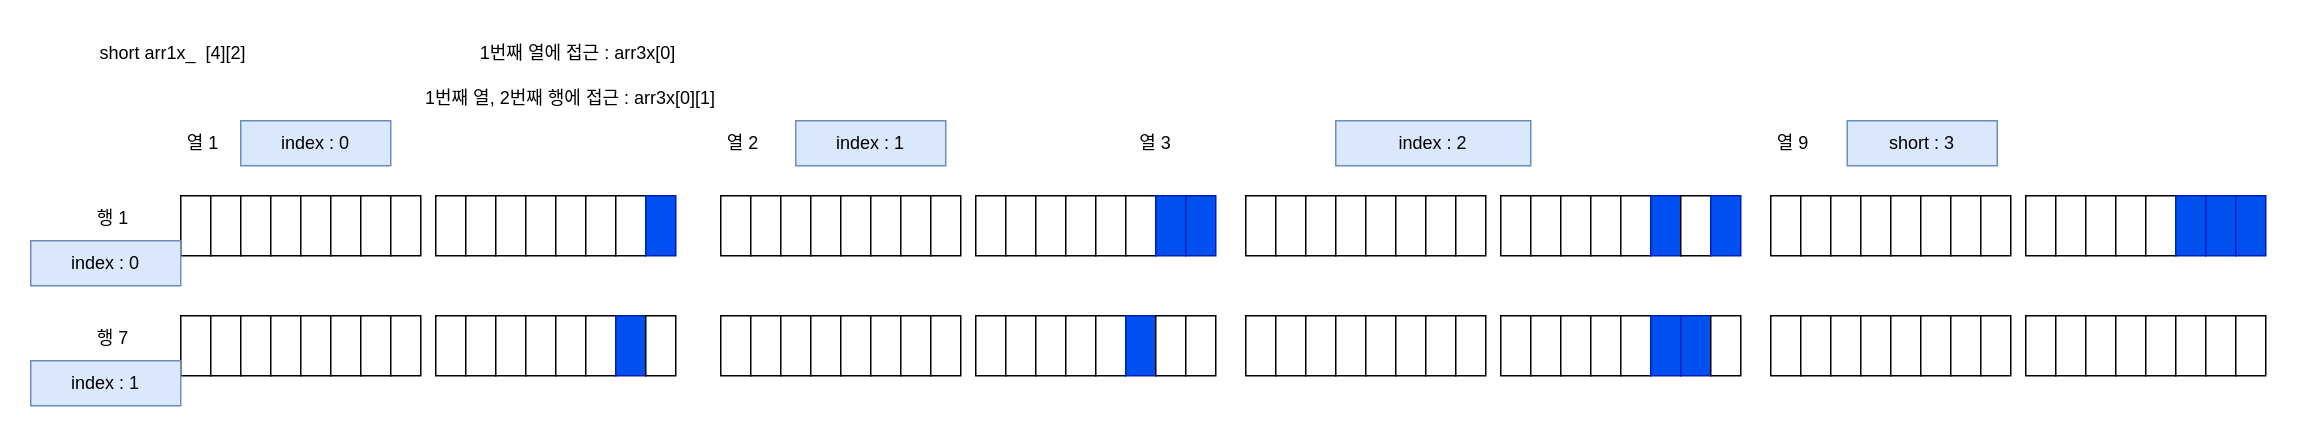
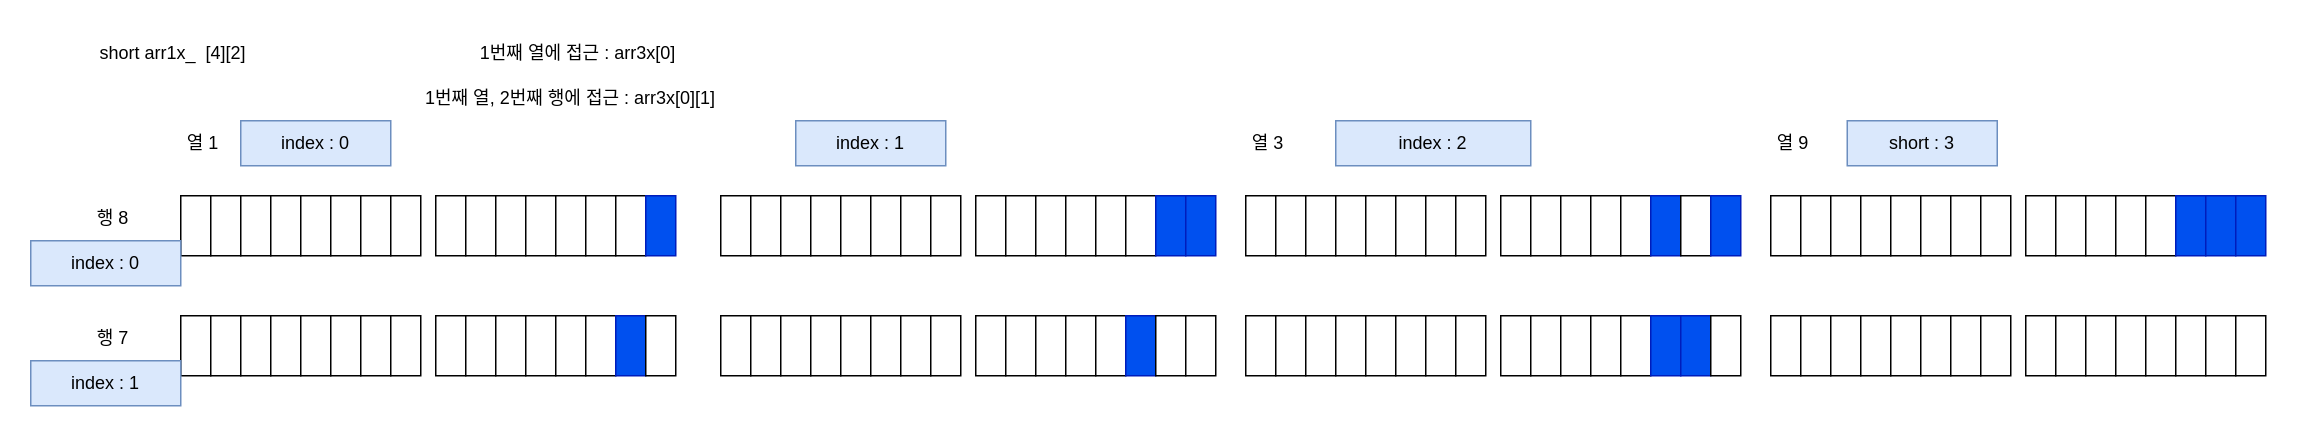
(743, 143) -> none
(1156, 143) -> (1268, 143)
(113, 218) -> (113, 218)
